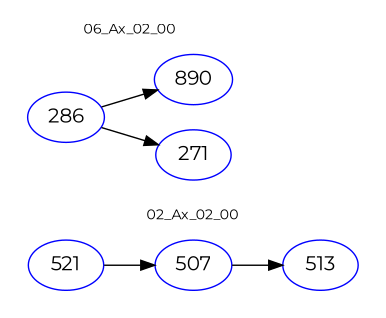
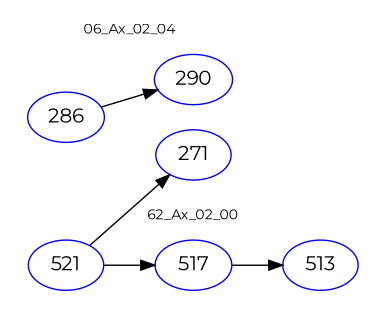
(130, 30) -> (130, 30)
(193, 80) -> (193, 80)
(123, 134) -> (124, 215)
(193, 216) -> (193, 216)
(193, 265) -> (193, 265)
